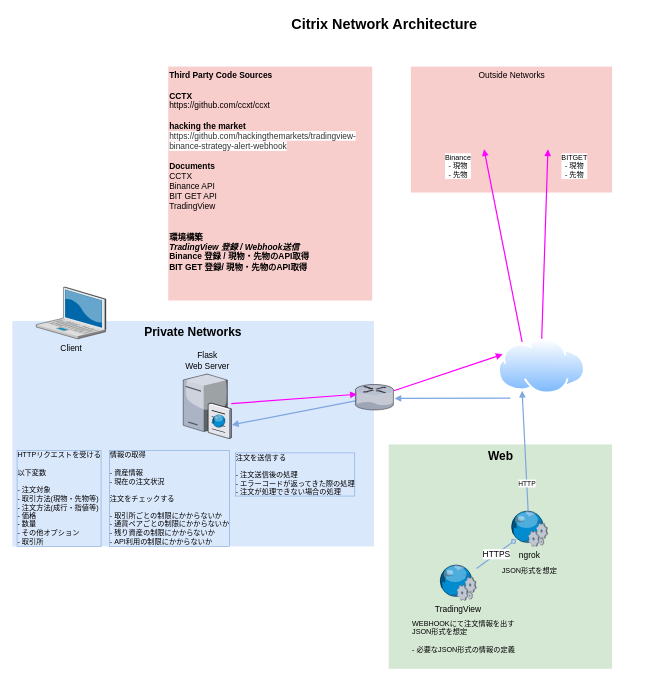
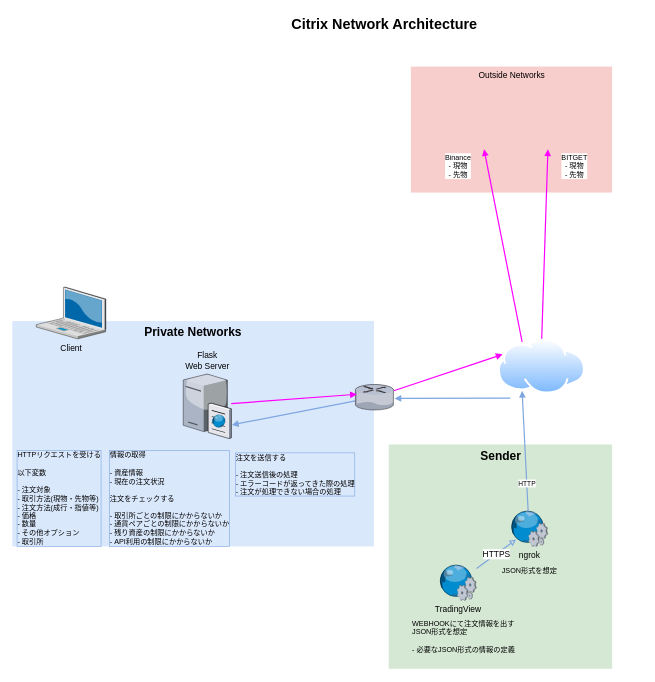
(270, 183) -> none
(501, 454) -> (501, 454)
(510, 544) -> (510, 544)
